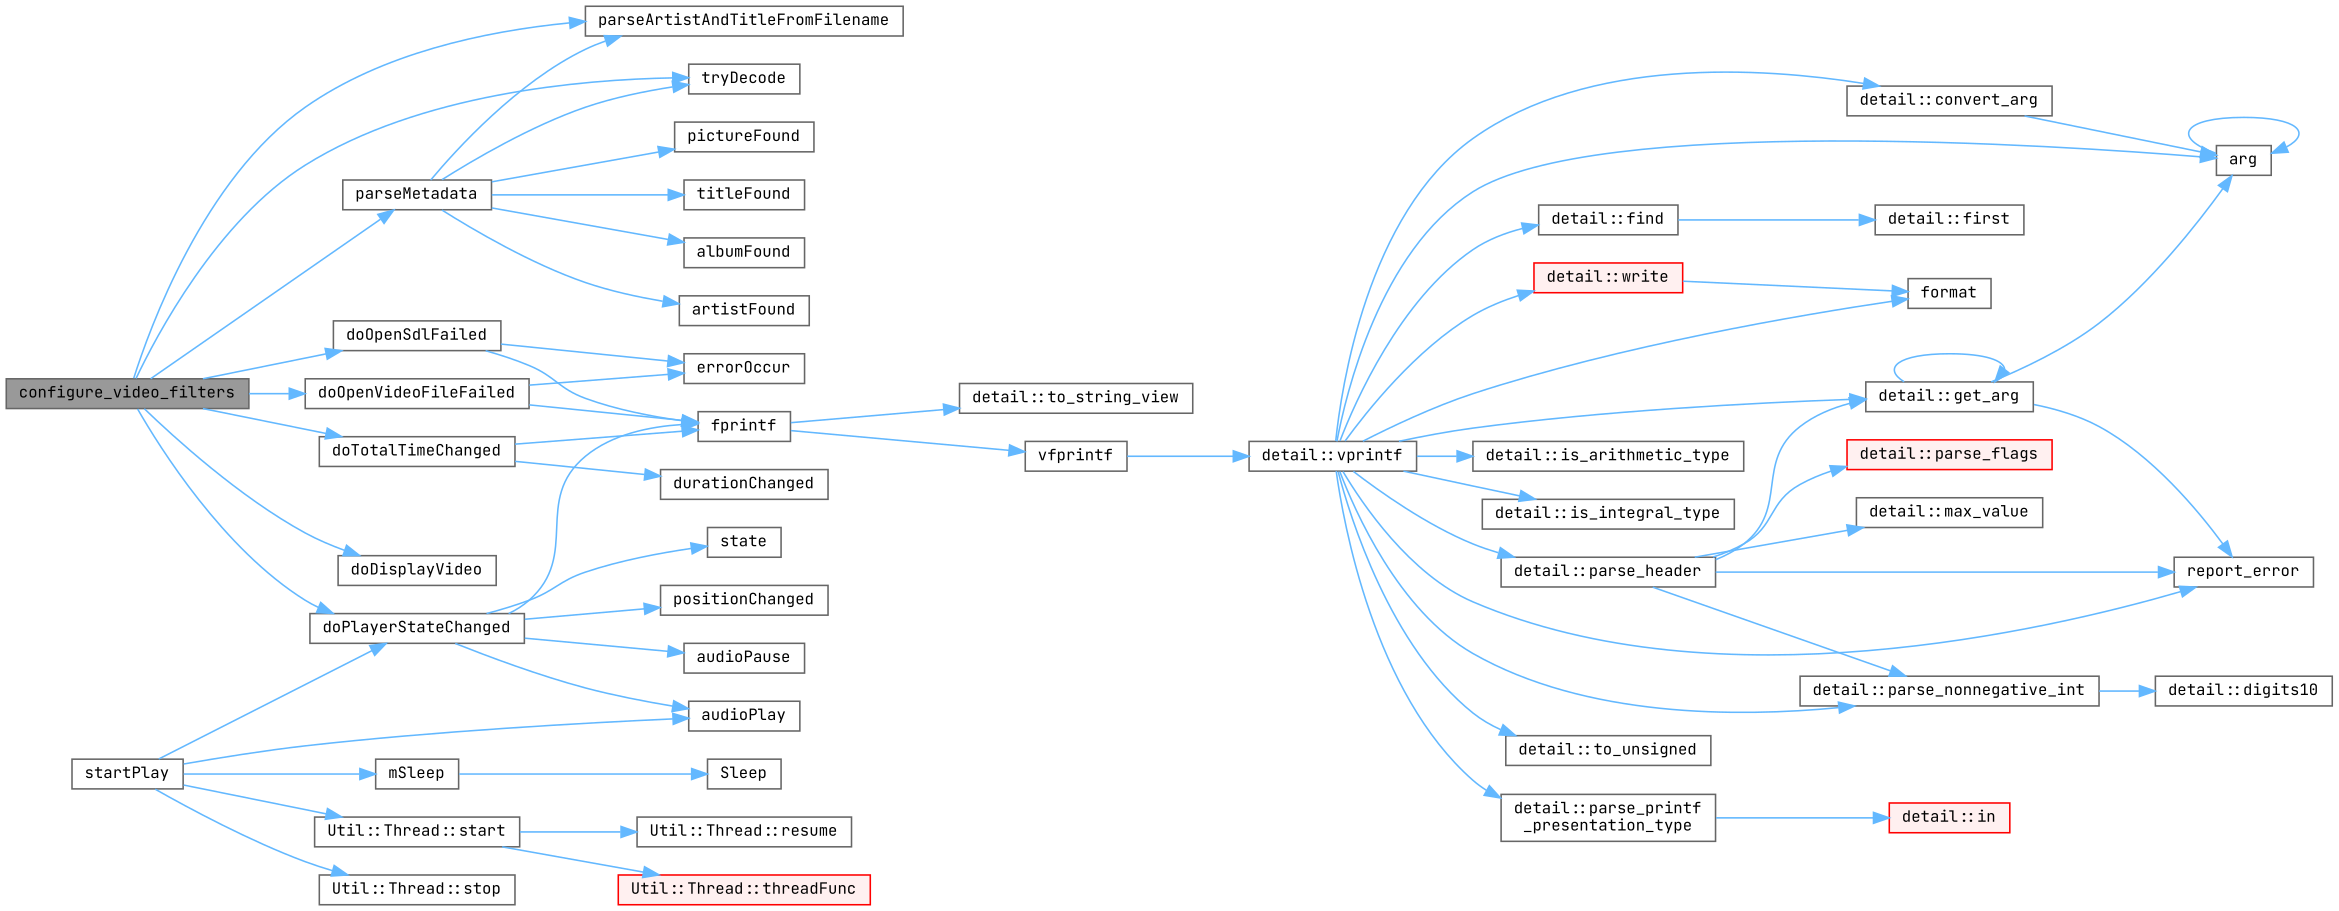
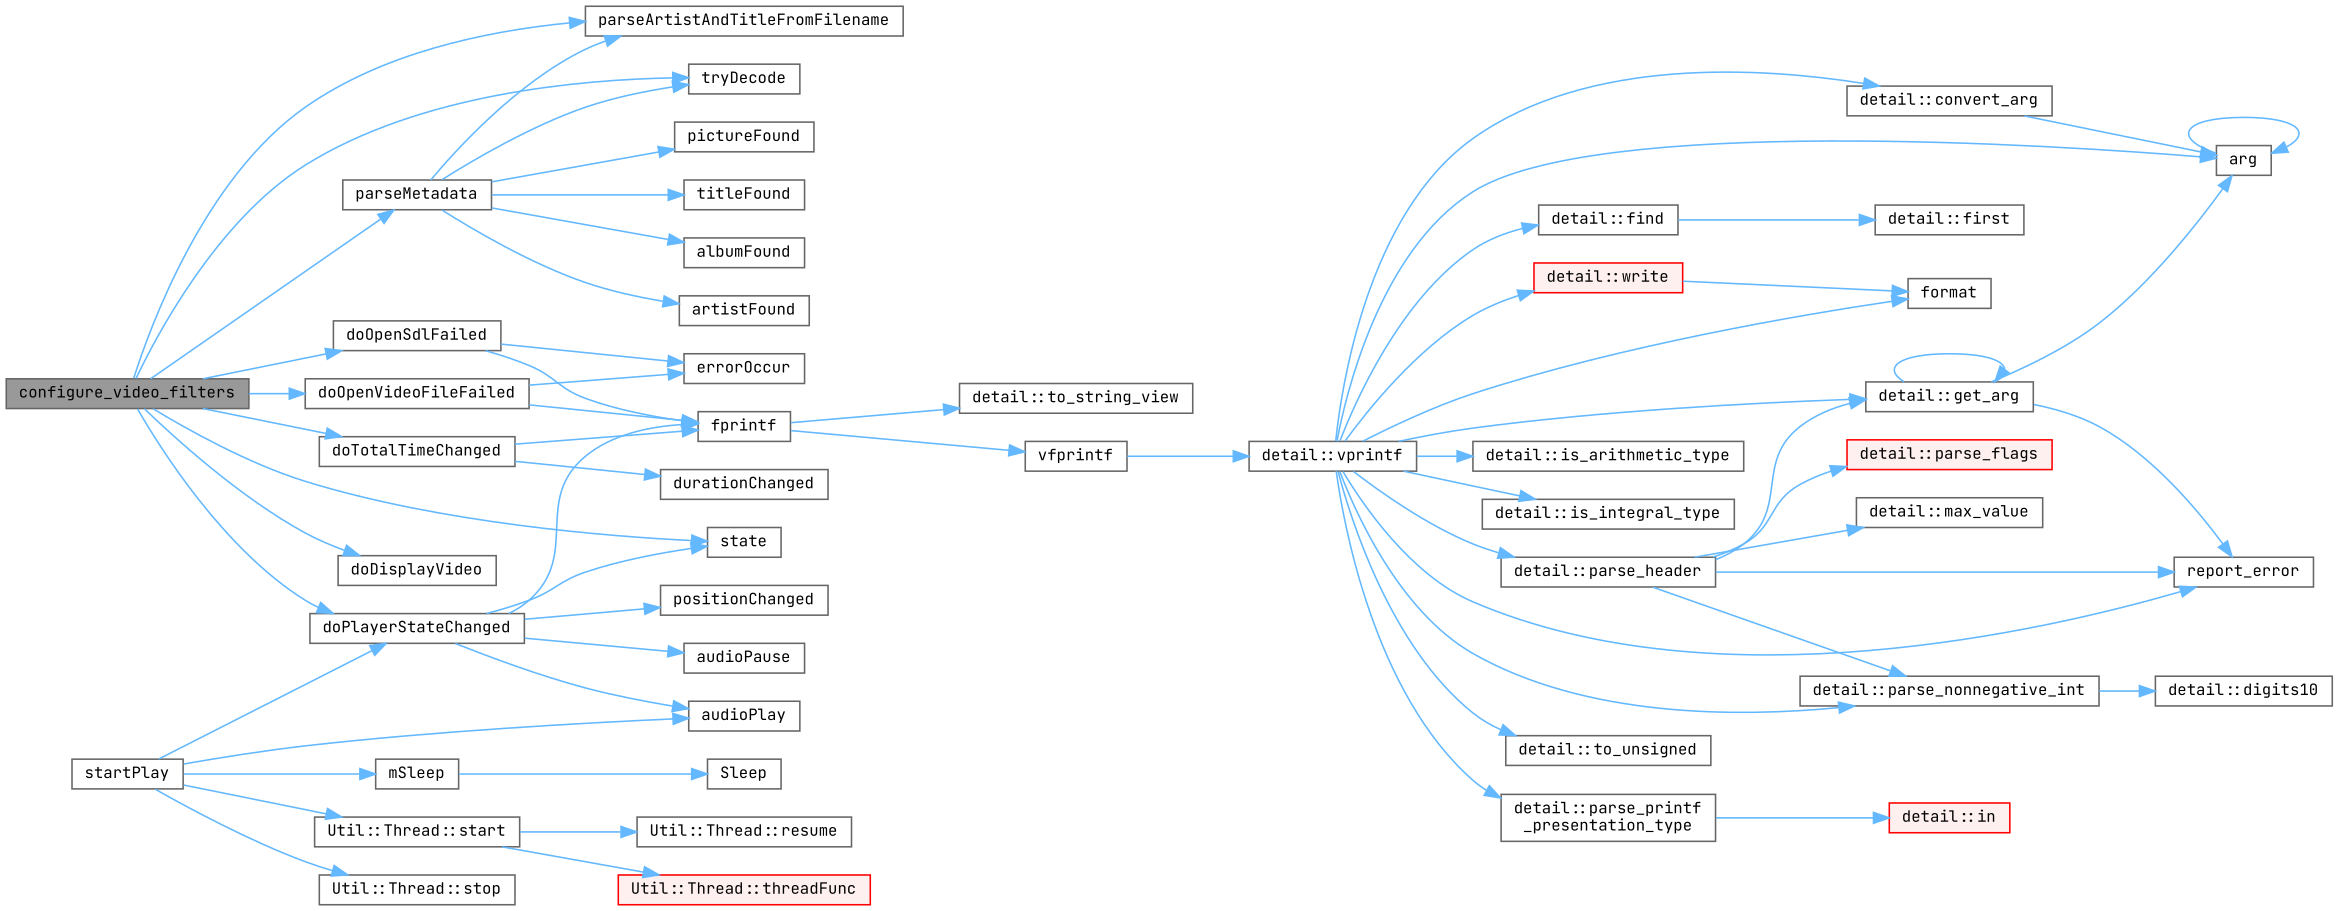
none -> (413, 508)
